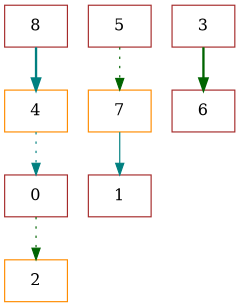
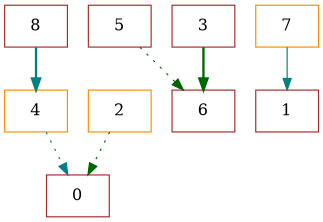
(120, 63) -> (157, 65)
(36, 233) -> (101, 148)
